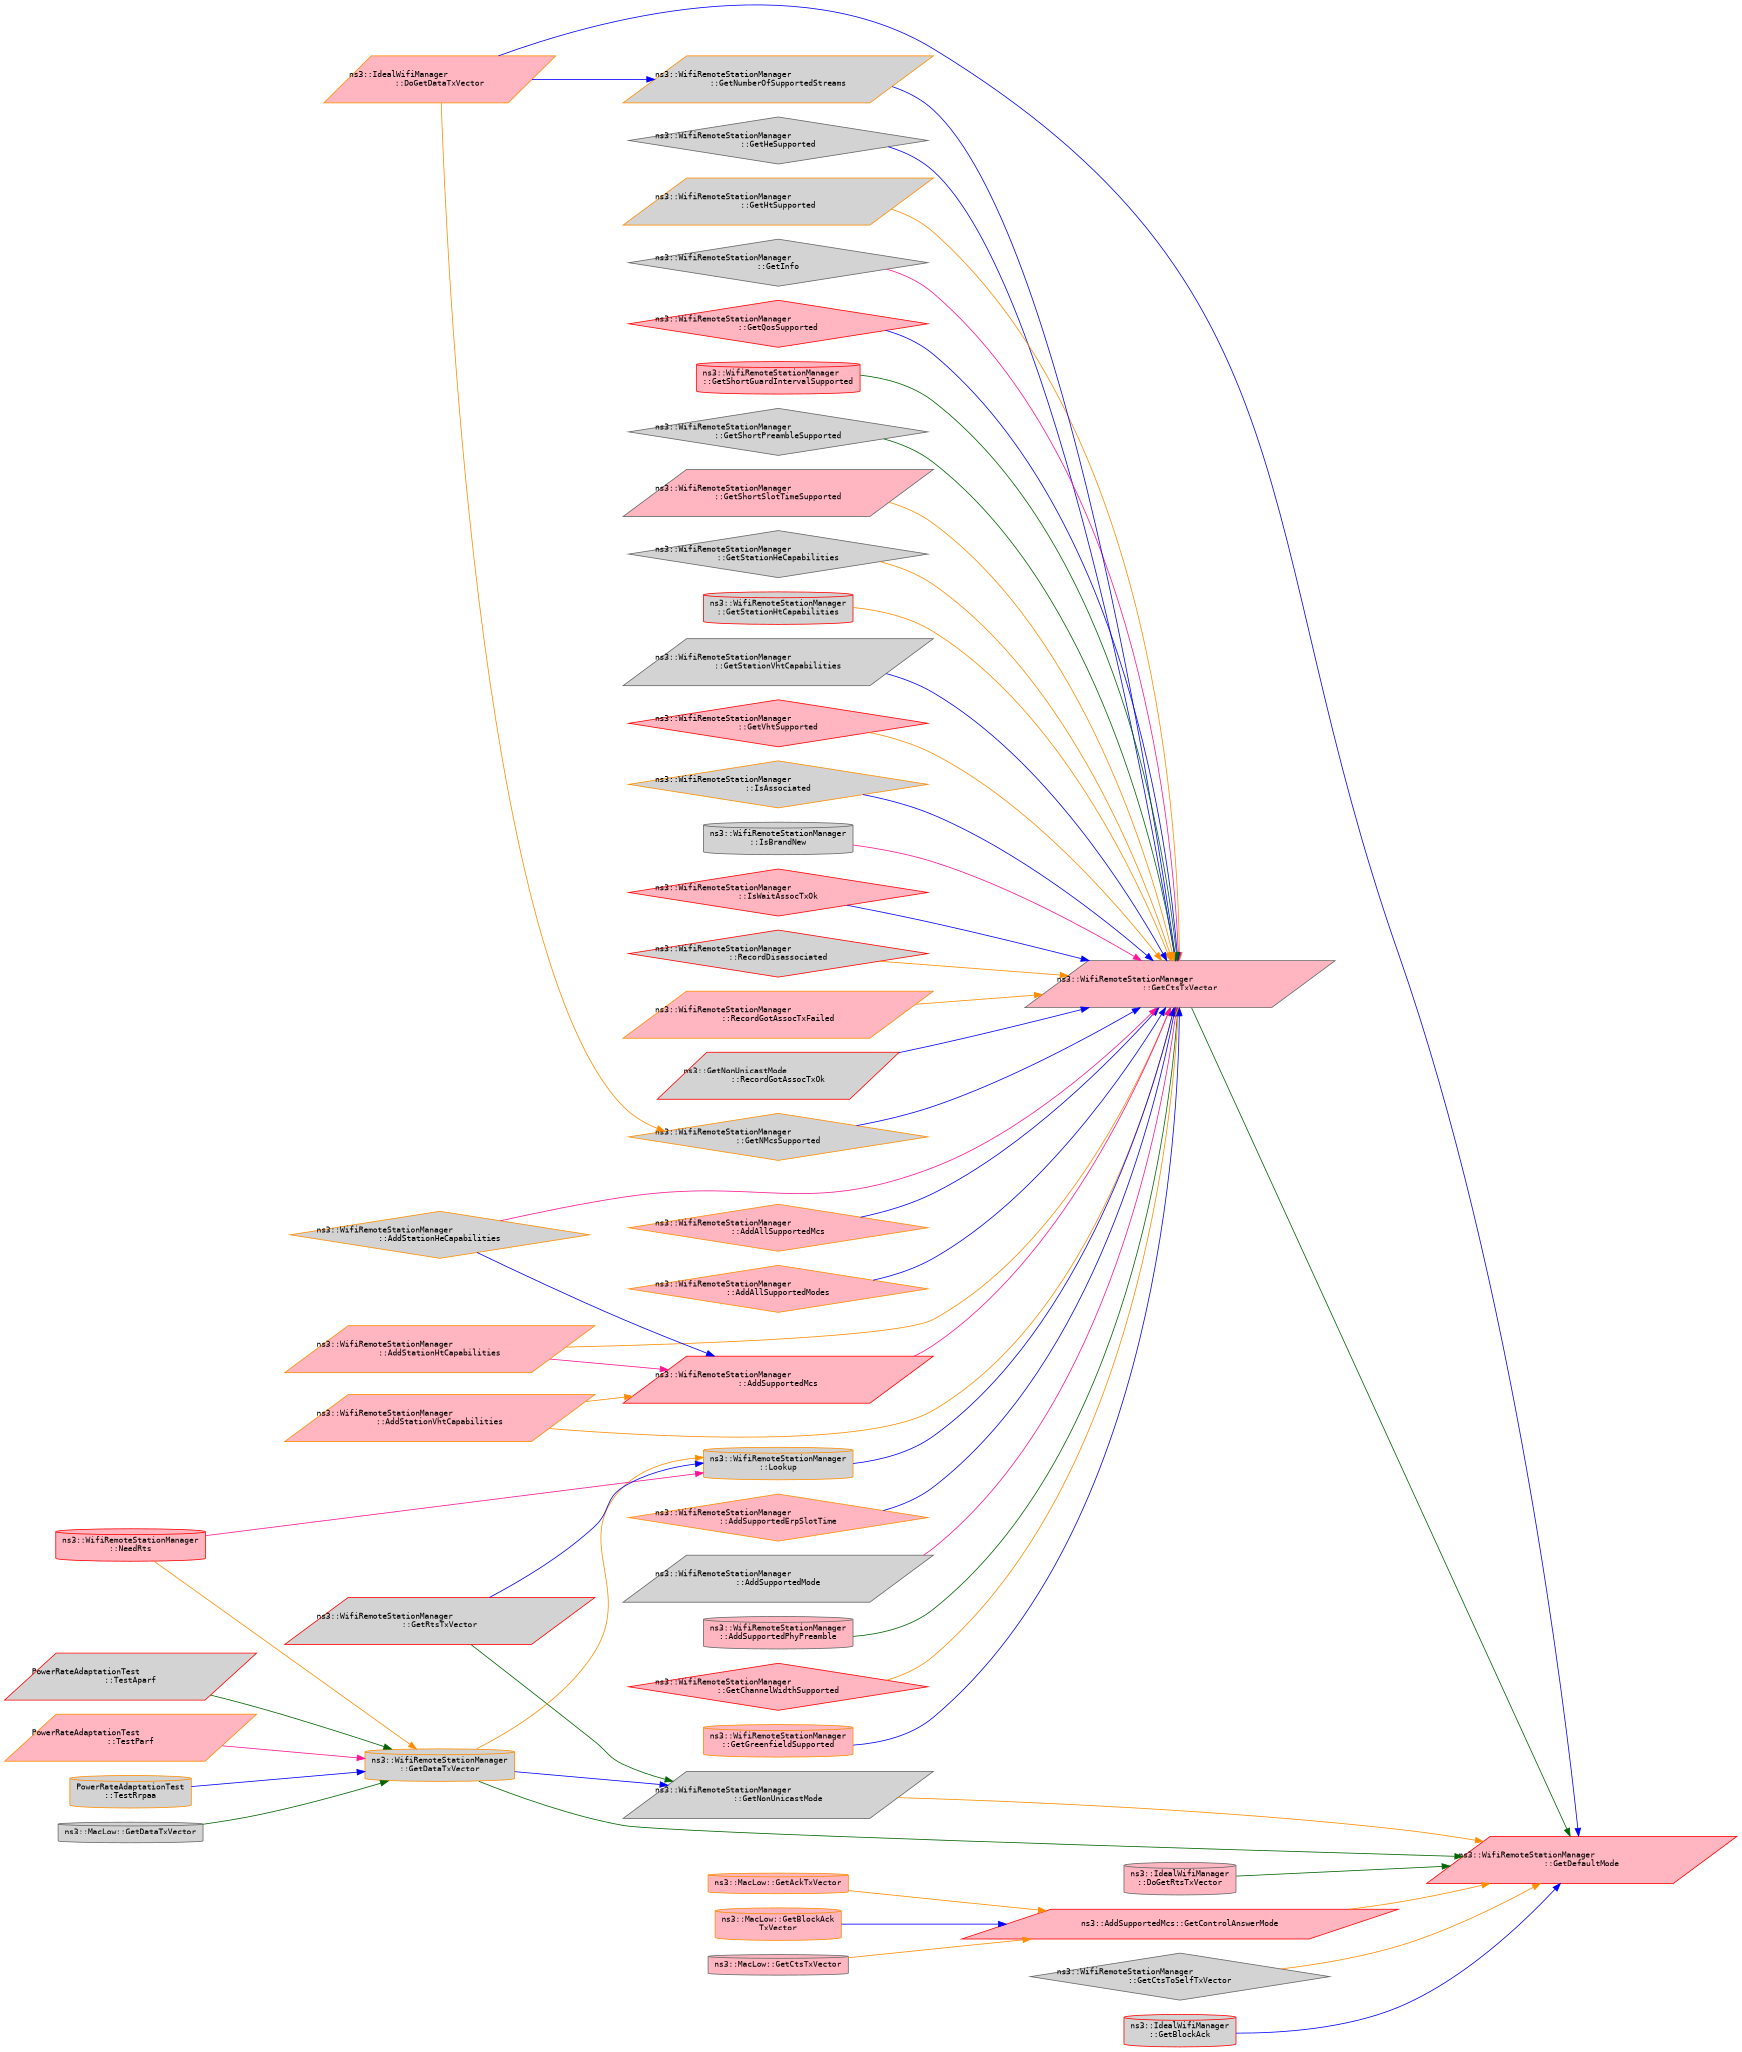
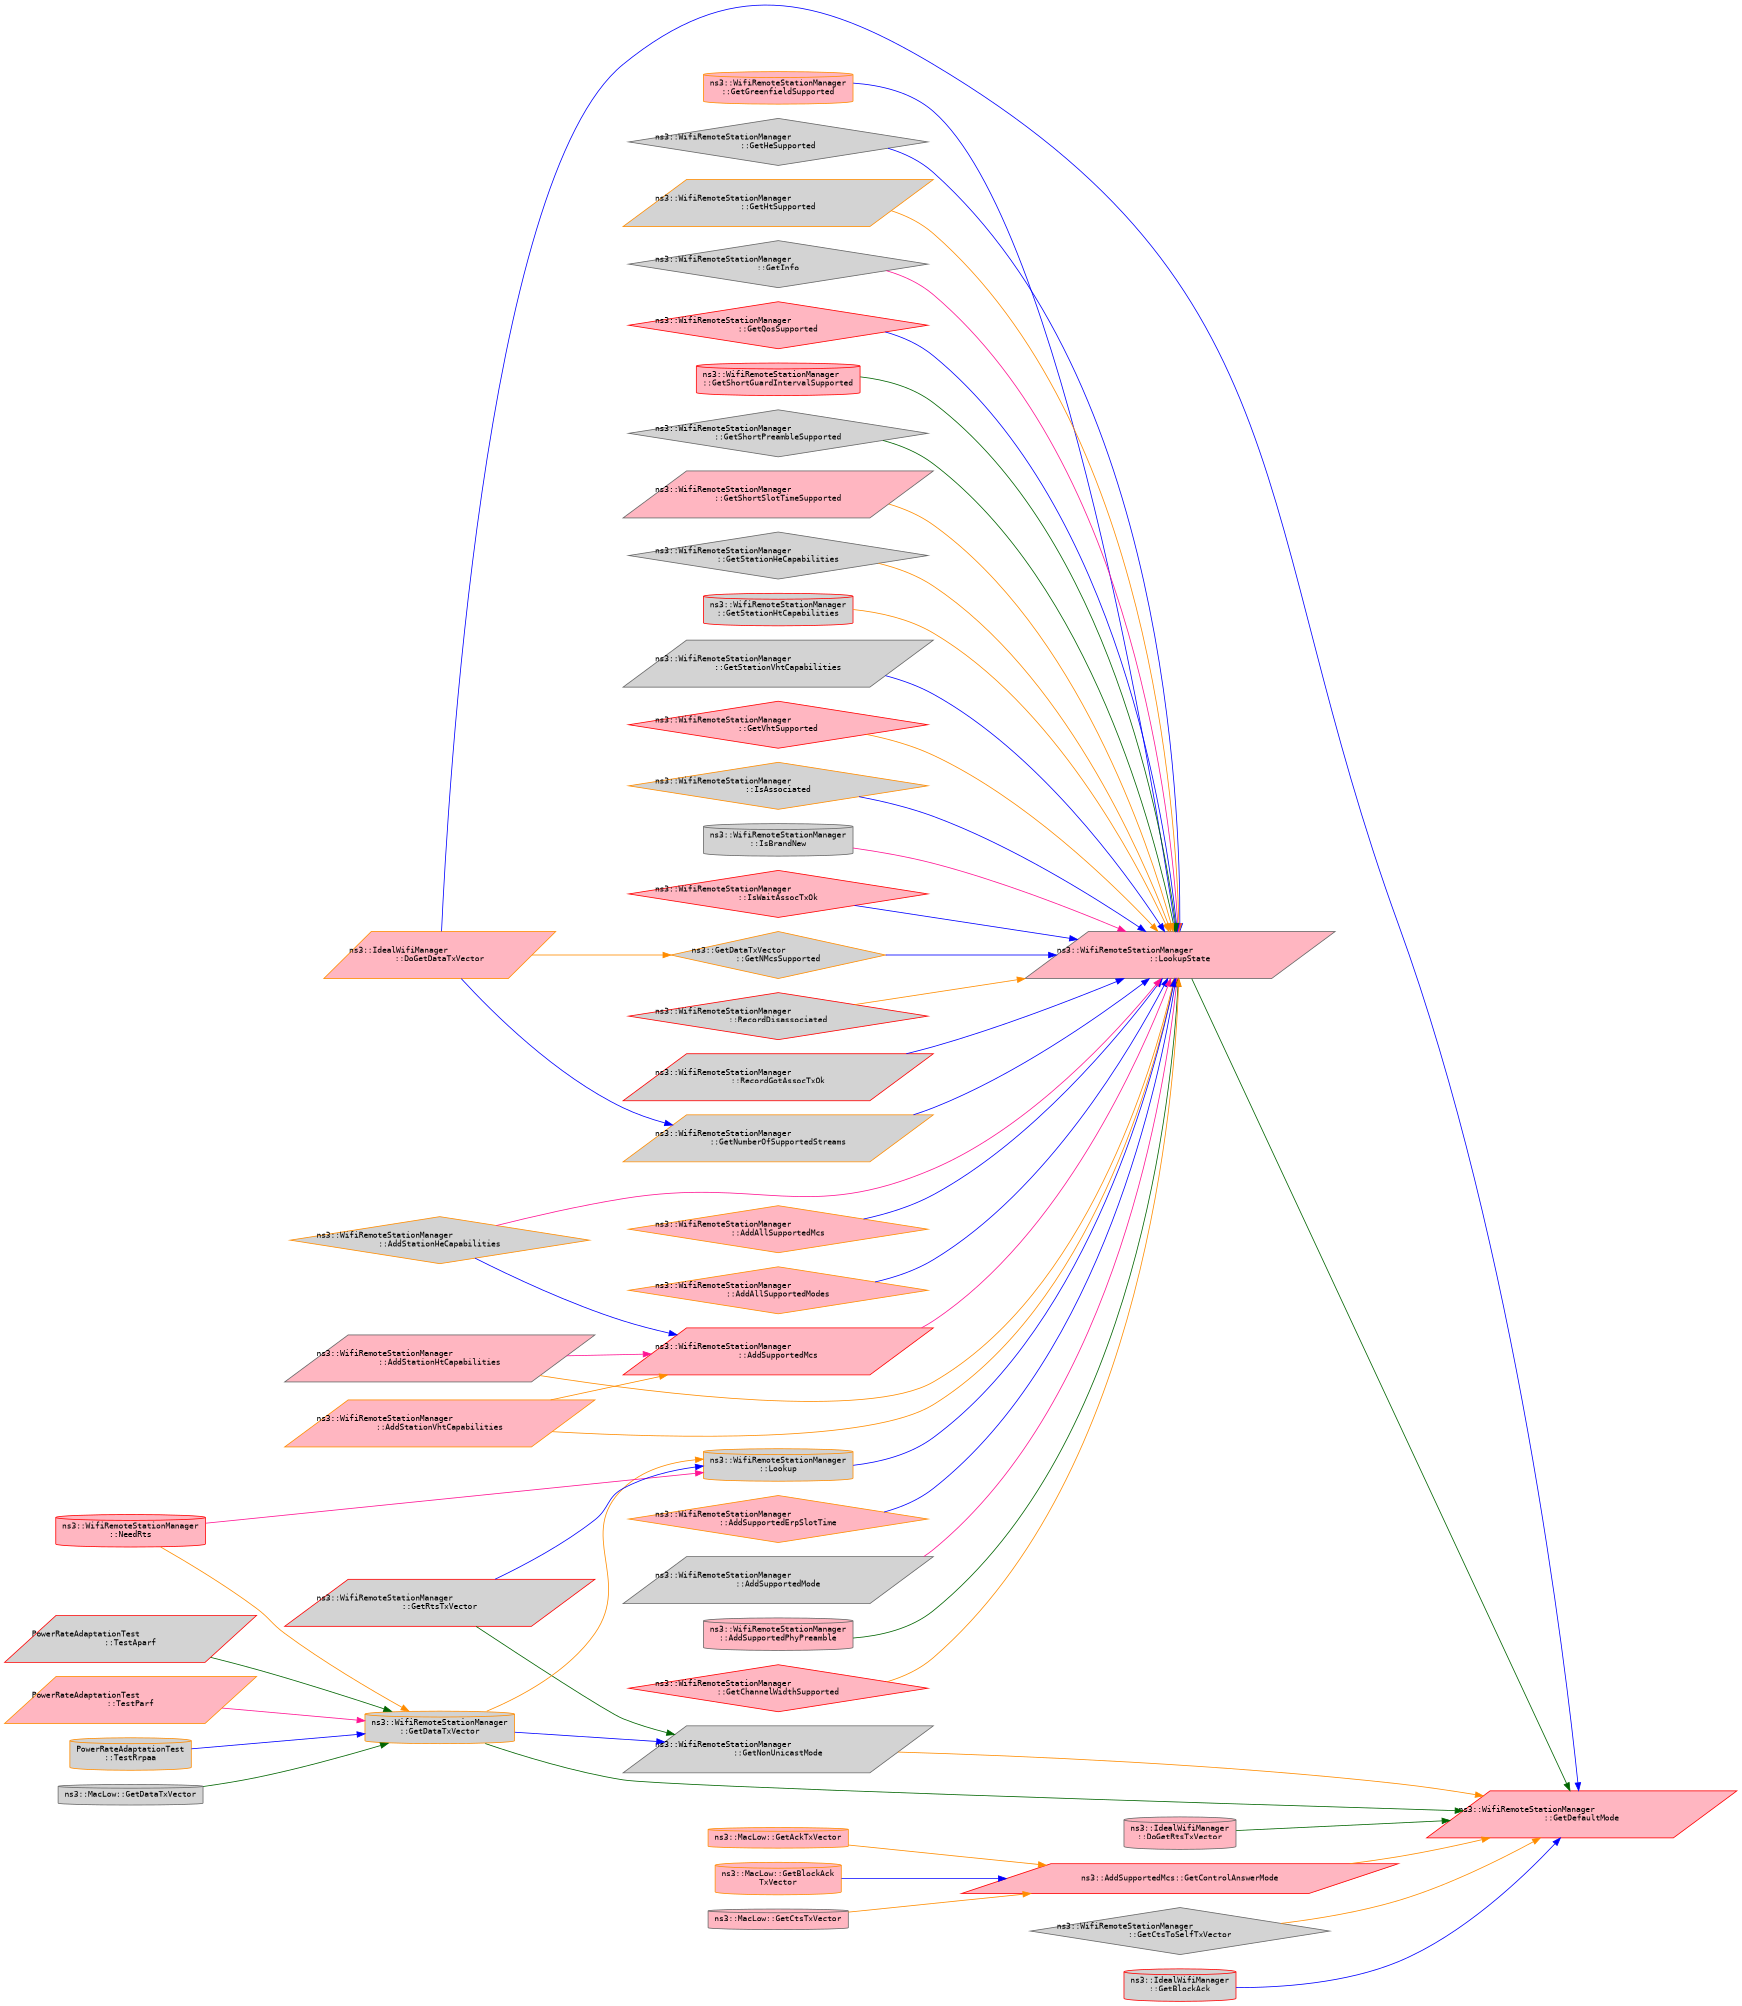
(1180, 984) -> (1180, 955)
(778, 1015) -> none
(778, 1076) -> (778, 1077)
(778, 1137) -> (778, 955)
(440, 1349) -> (440, 1358)
